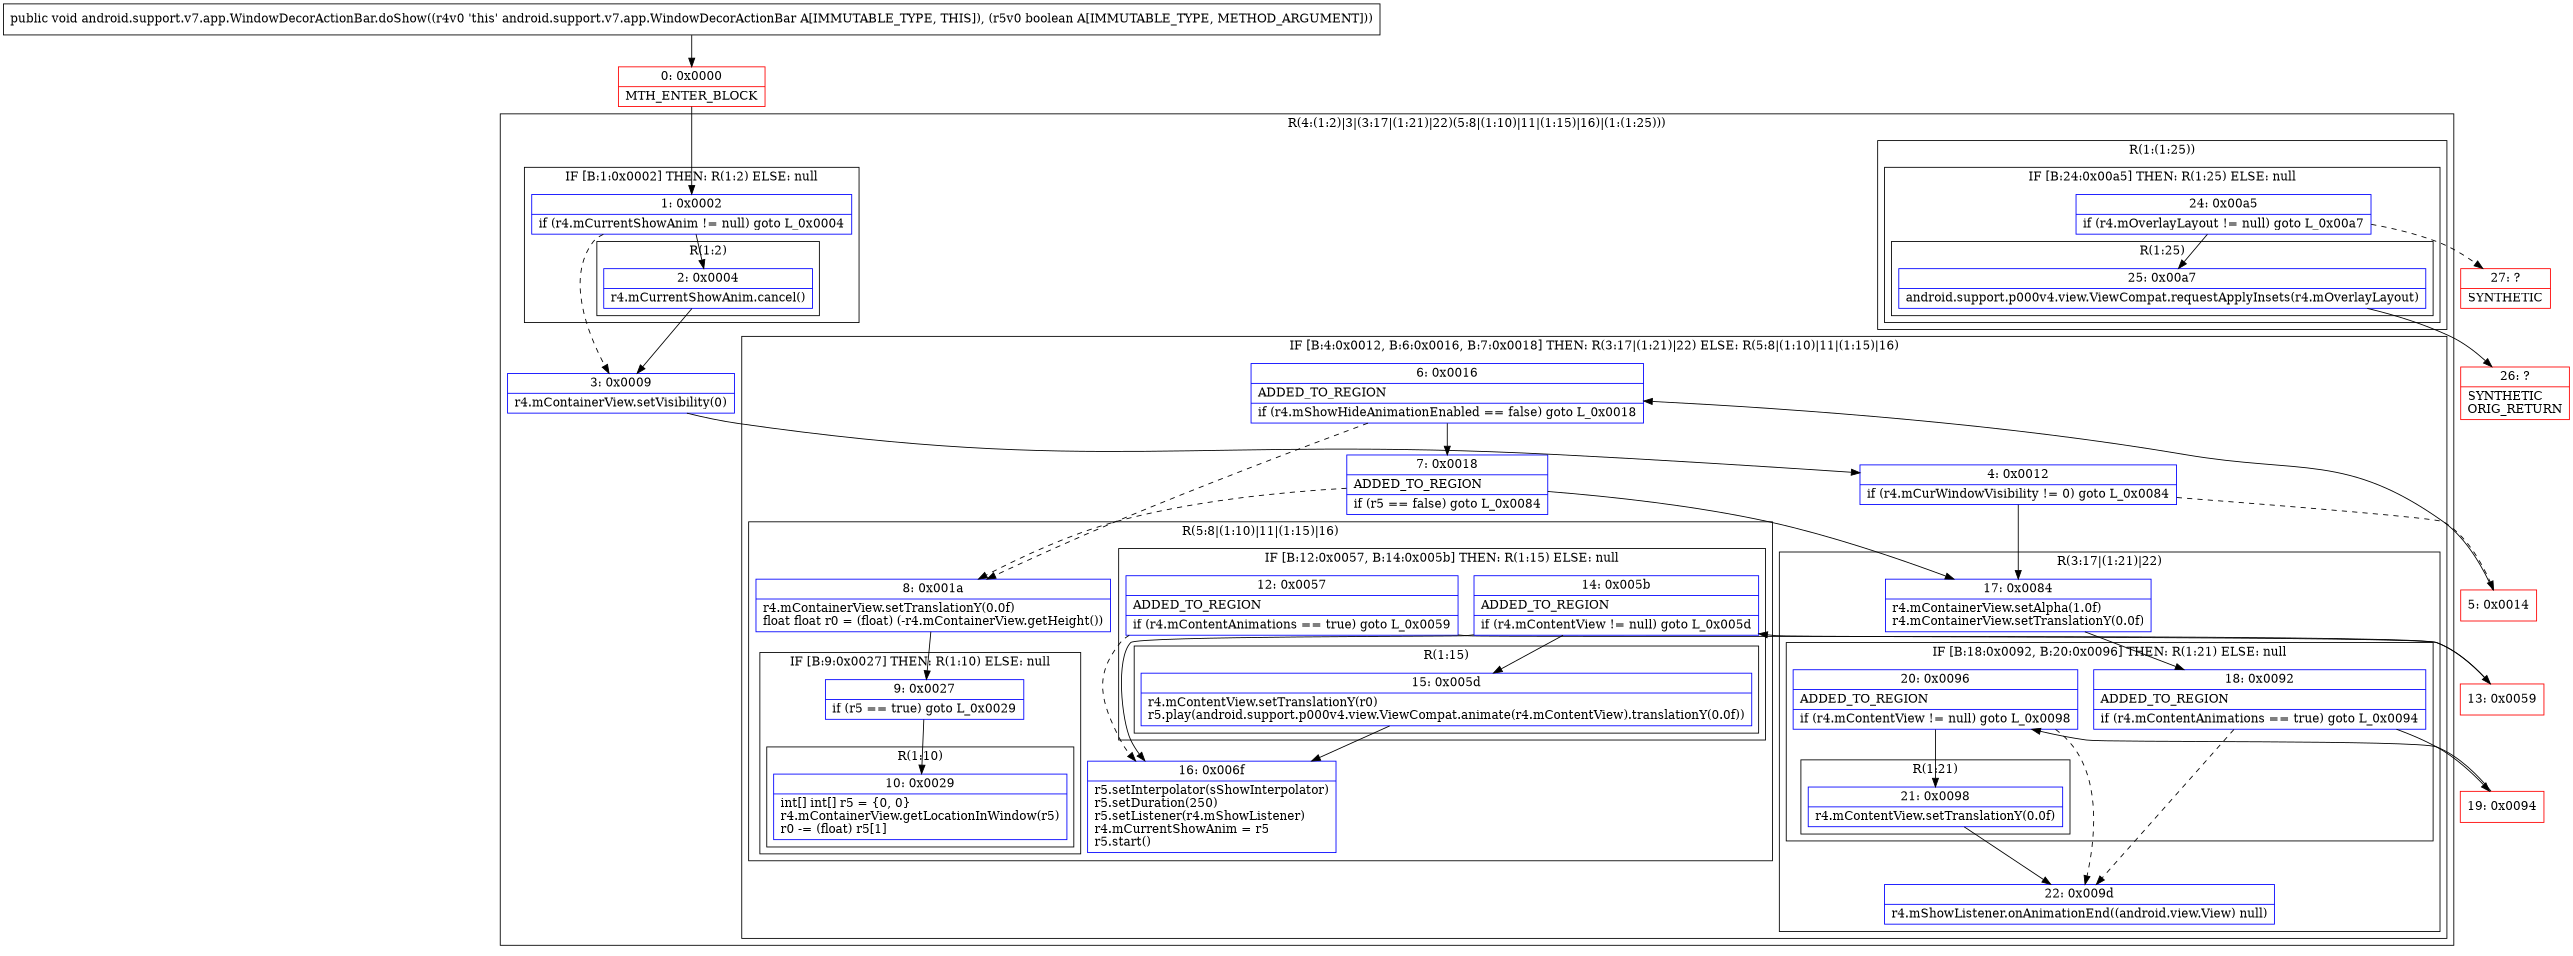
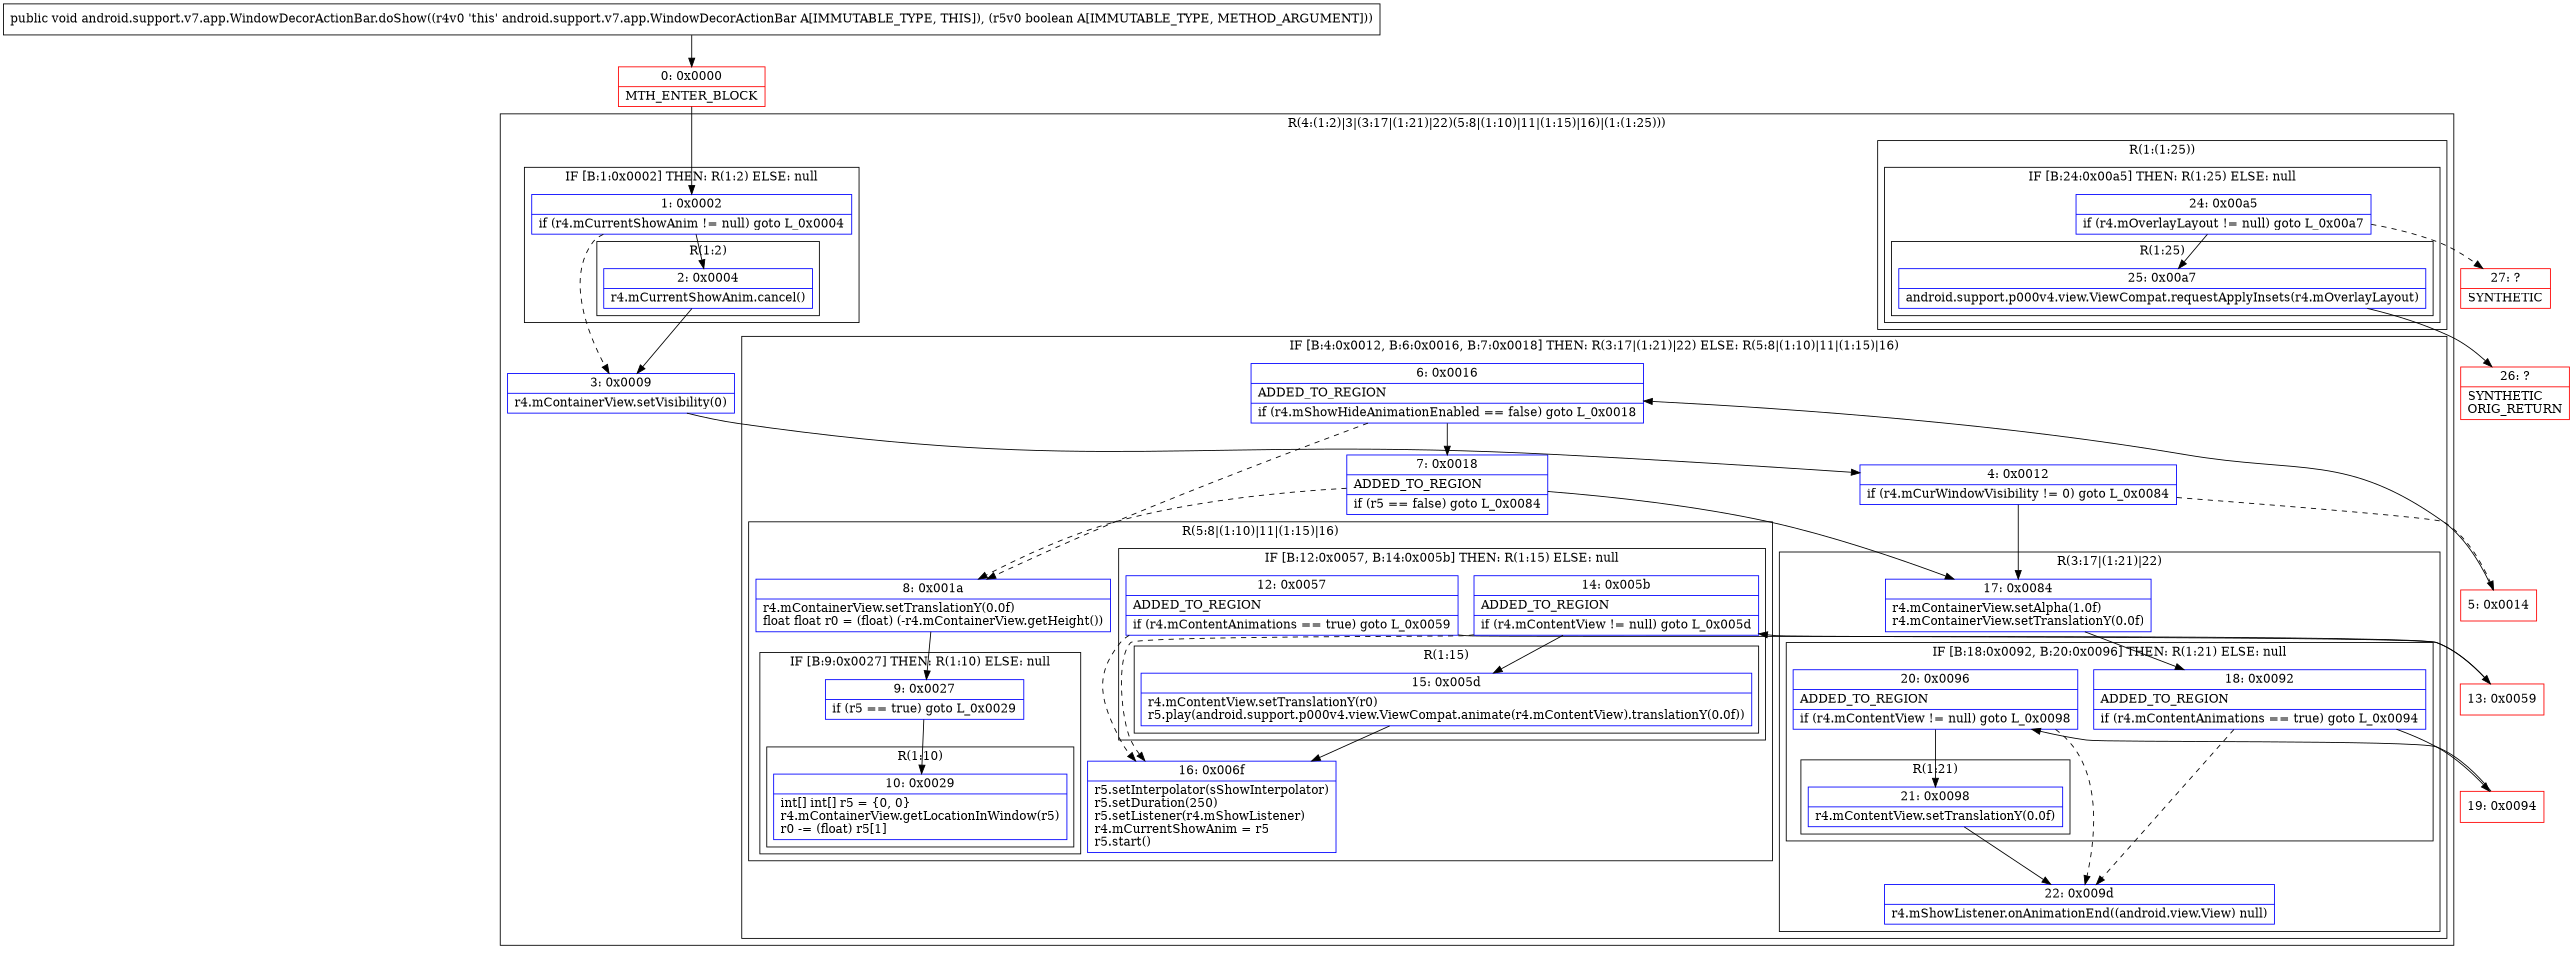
(1244, 638) -> (1244, 638)
